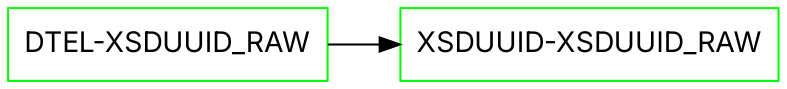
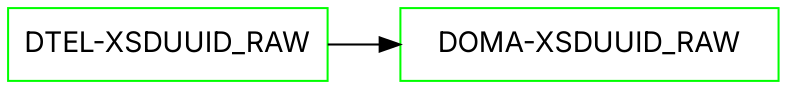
(589, 44) -> (589, 44)
